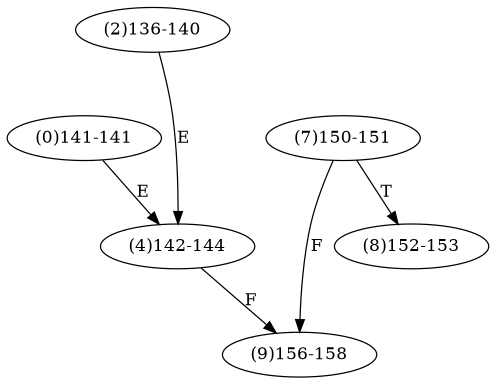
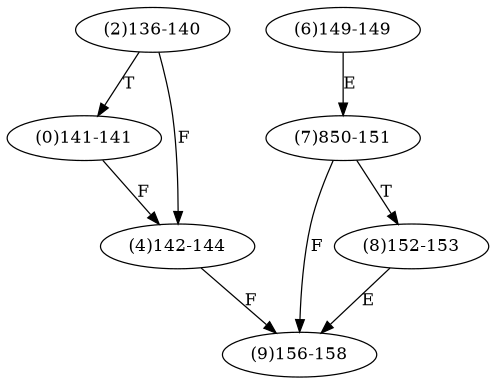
none -> (343, 30)
none -> (122, 79)
(184, 138) -> (184, 138)
(343, 138) -> (343, 138)
(143, 192) -> (143, 192)
none -> (360, 296)
